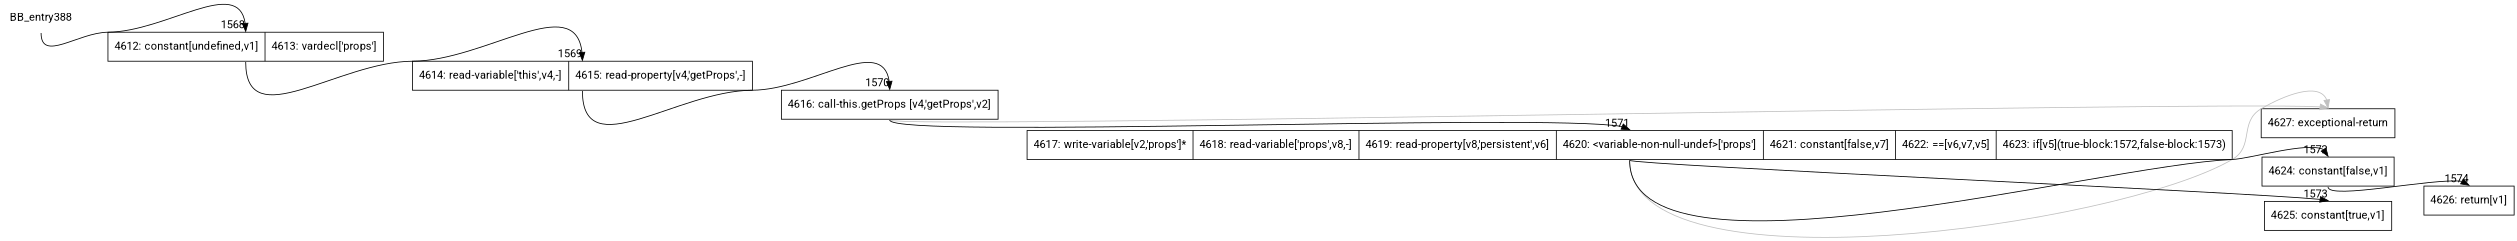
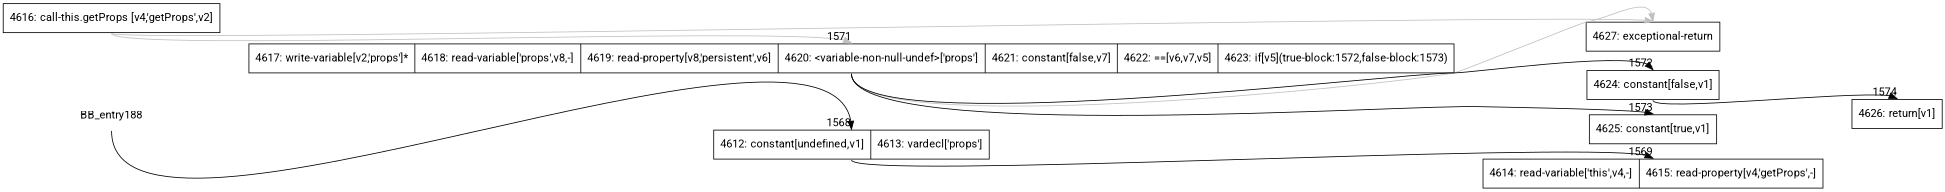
(41, 18) -> (112, 116)
(730, 93) -> none
(1256, 125) -> (478, 38)
